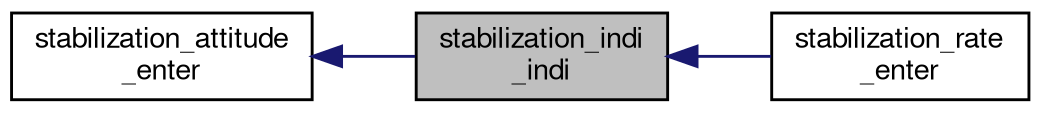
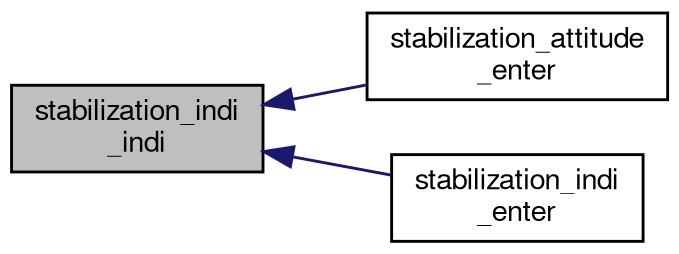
(378, 56) -> (330, 92)
(900, 56) -> (517, 198)
